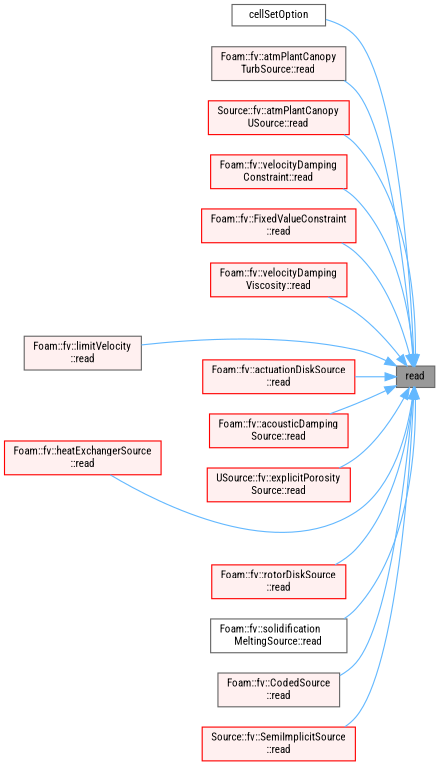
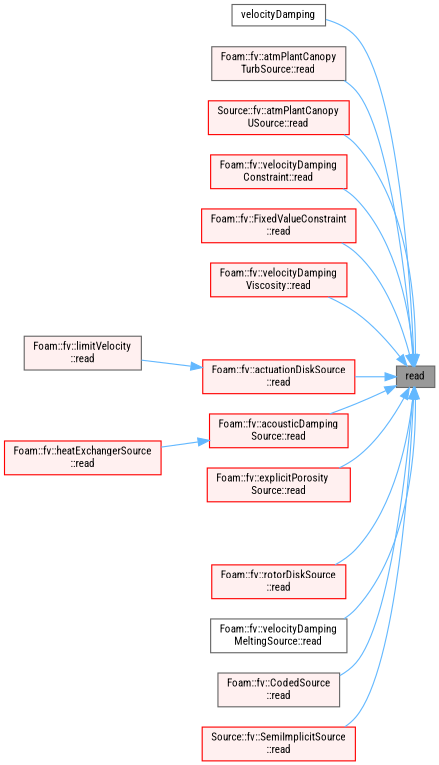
(279, 15) -> (279, 15)
(265, 339) -> (166, 363)
(279, 485) -> (279, 485)
(294, 532) -> (180, 445)
(279, 636) -> (279, 636)
